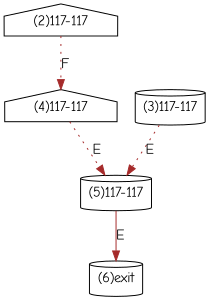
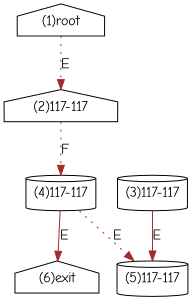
none -> (61, 22)
(61, 107) -> (61, 193)
(146, 146) -> (152, 231)
(116, 231) -> (59, 231)
(116, 279) -> (57, 279)
